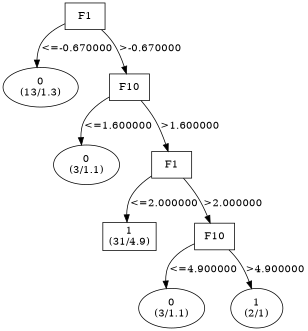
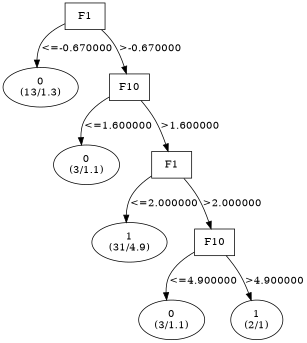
(129, 237) -> (129, 242)
